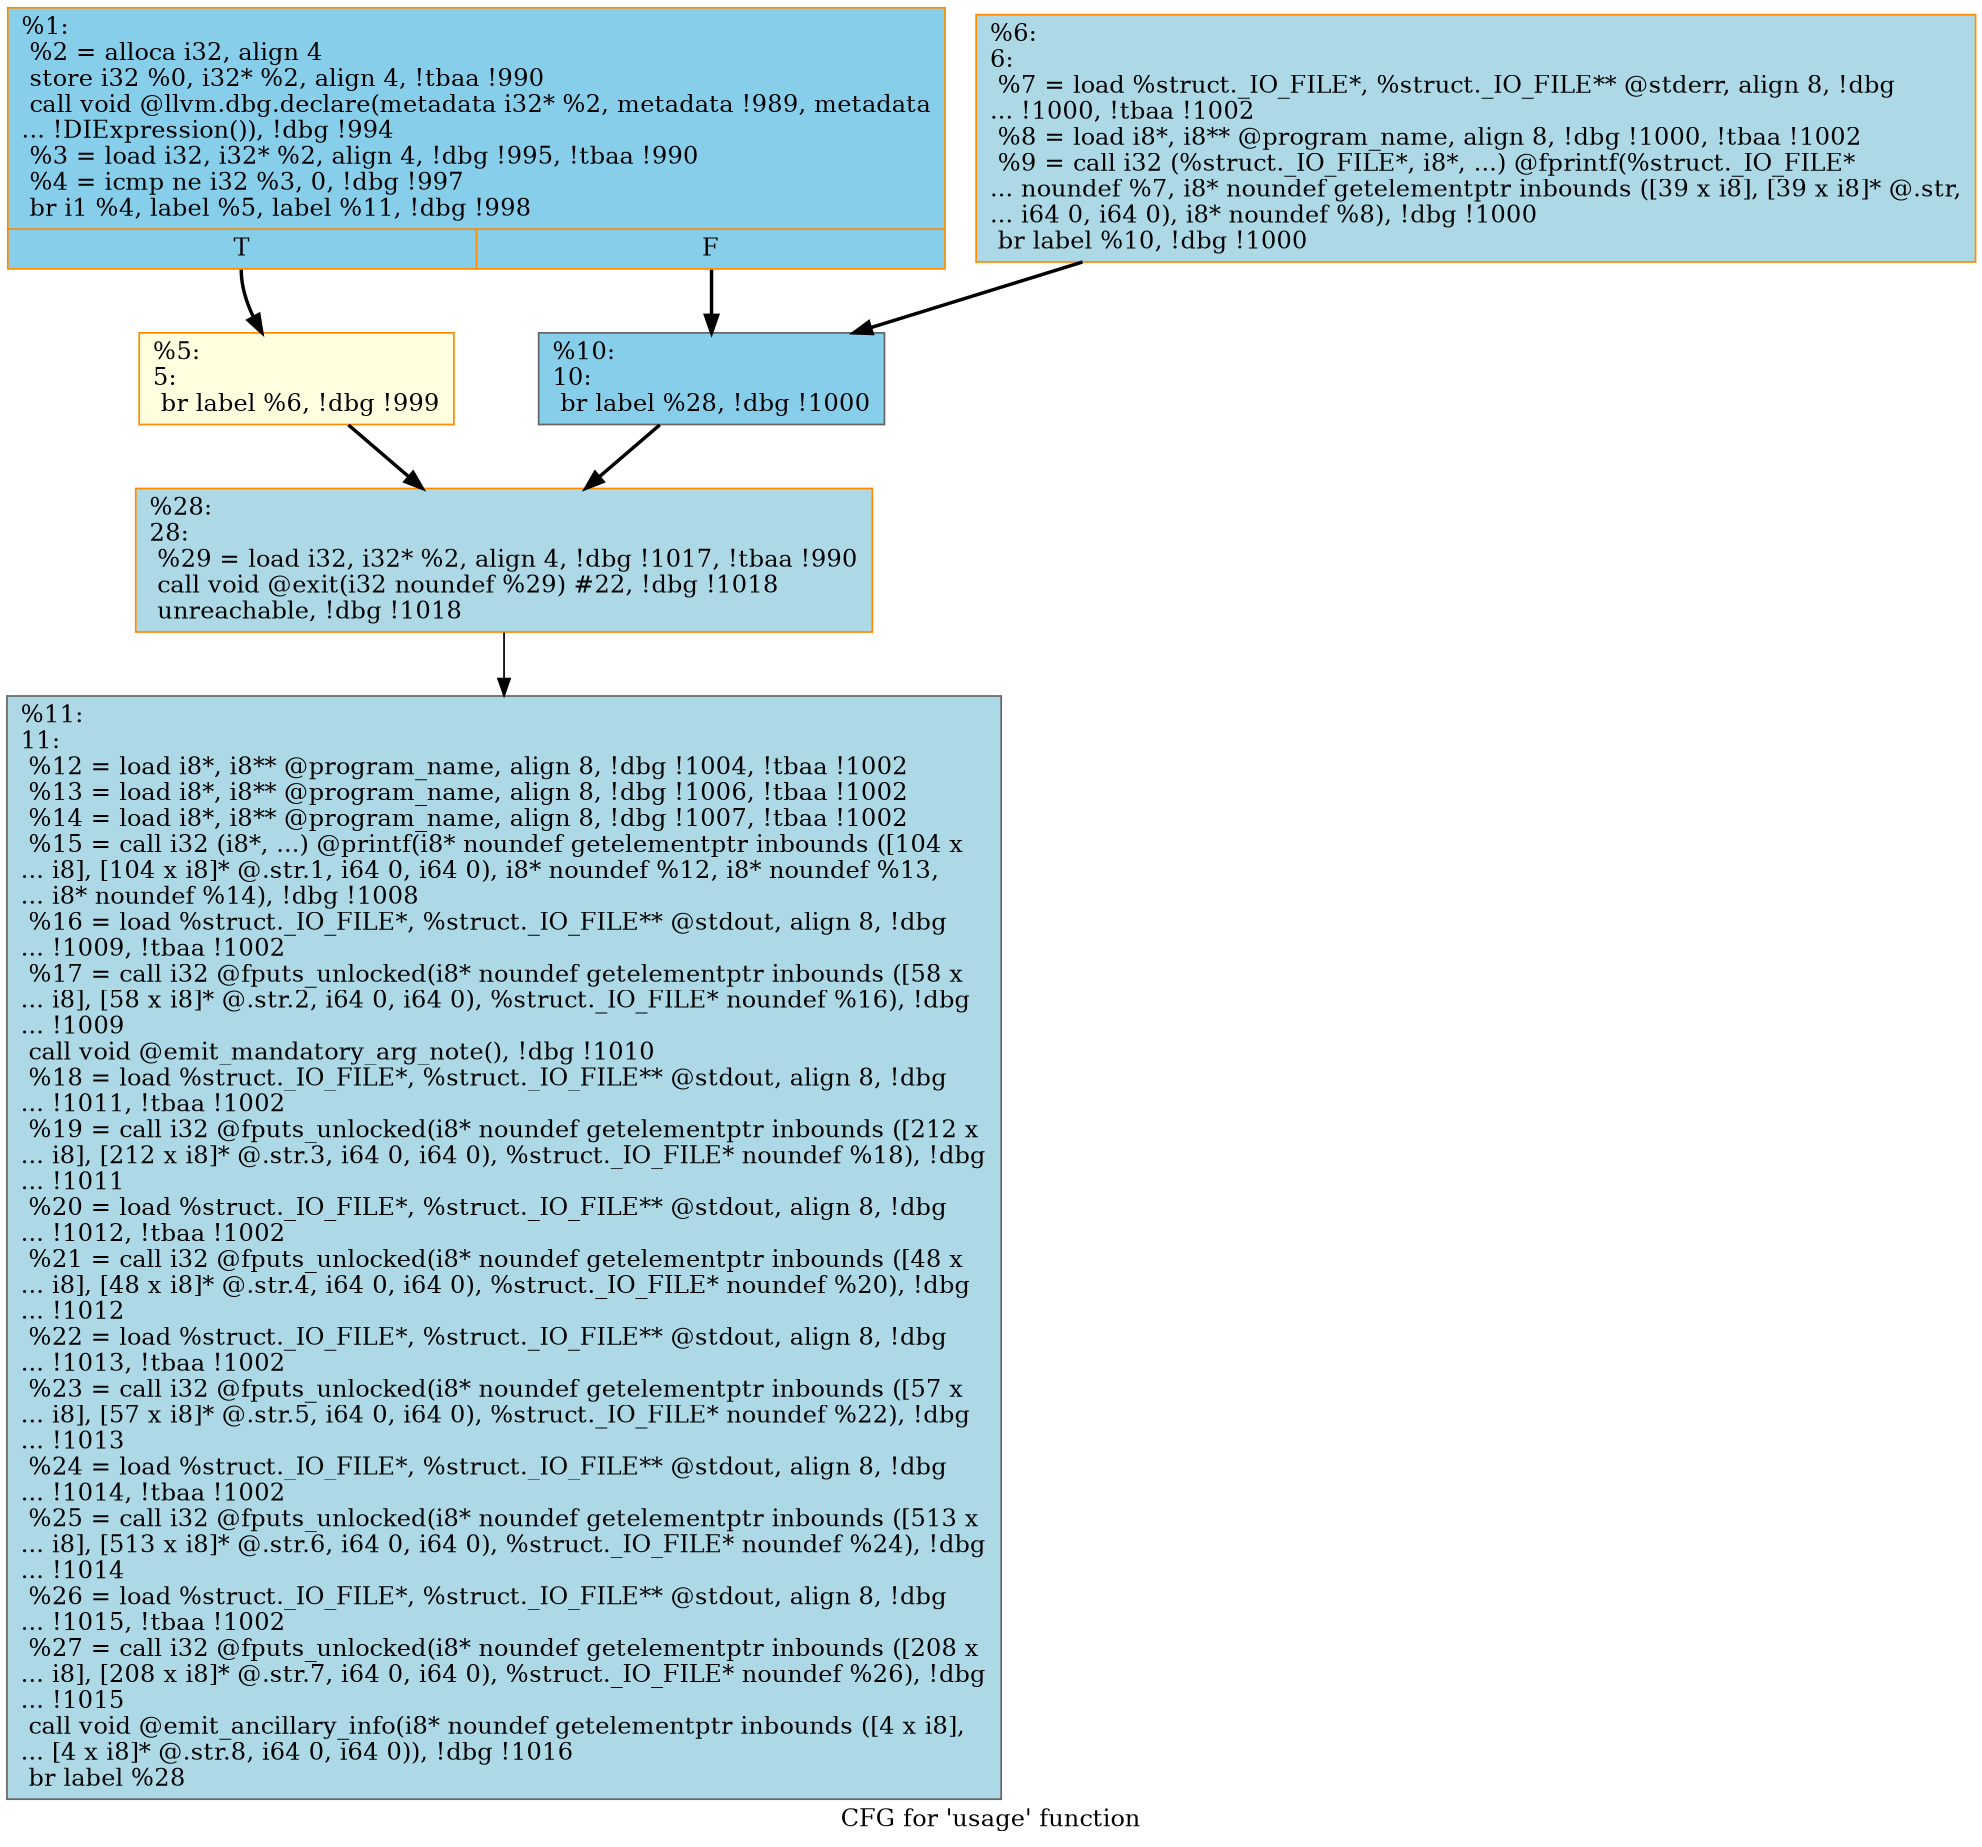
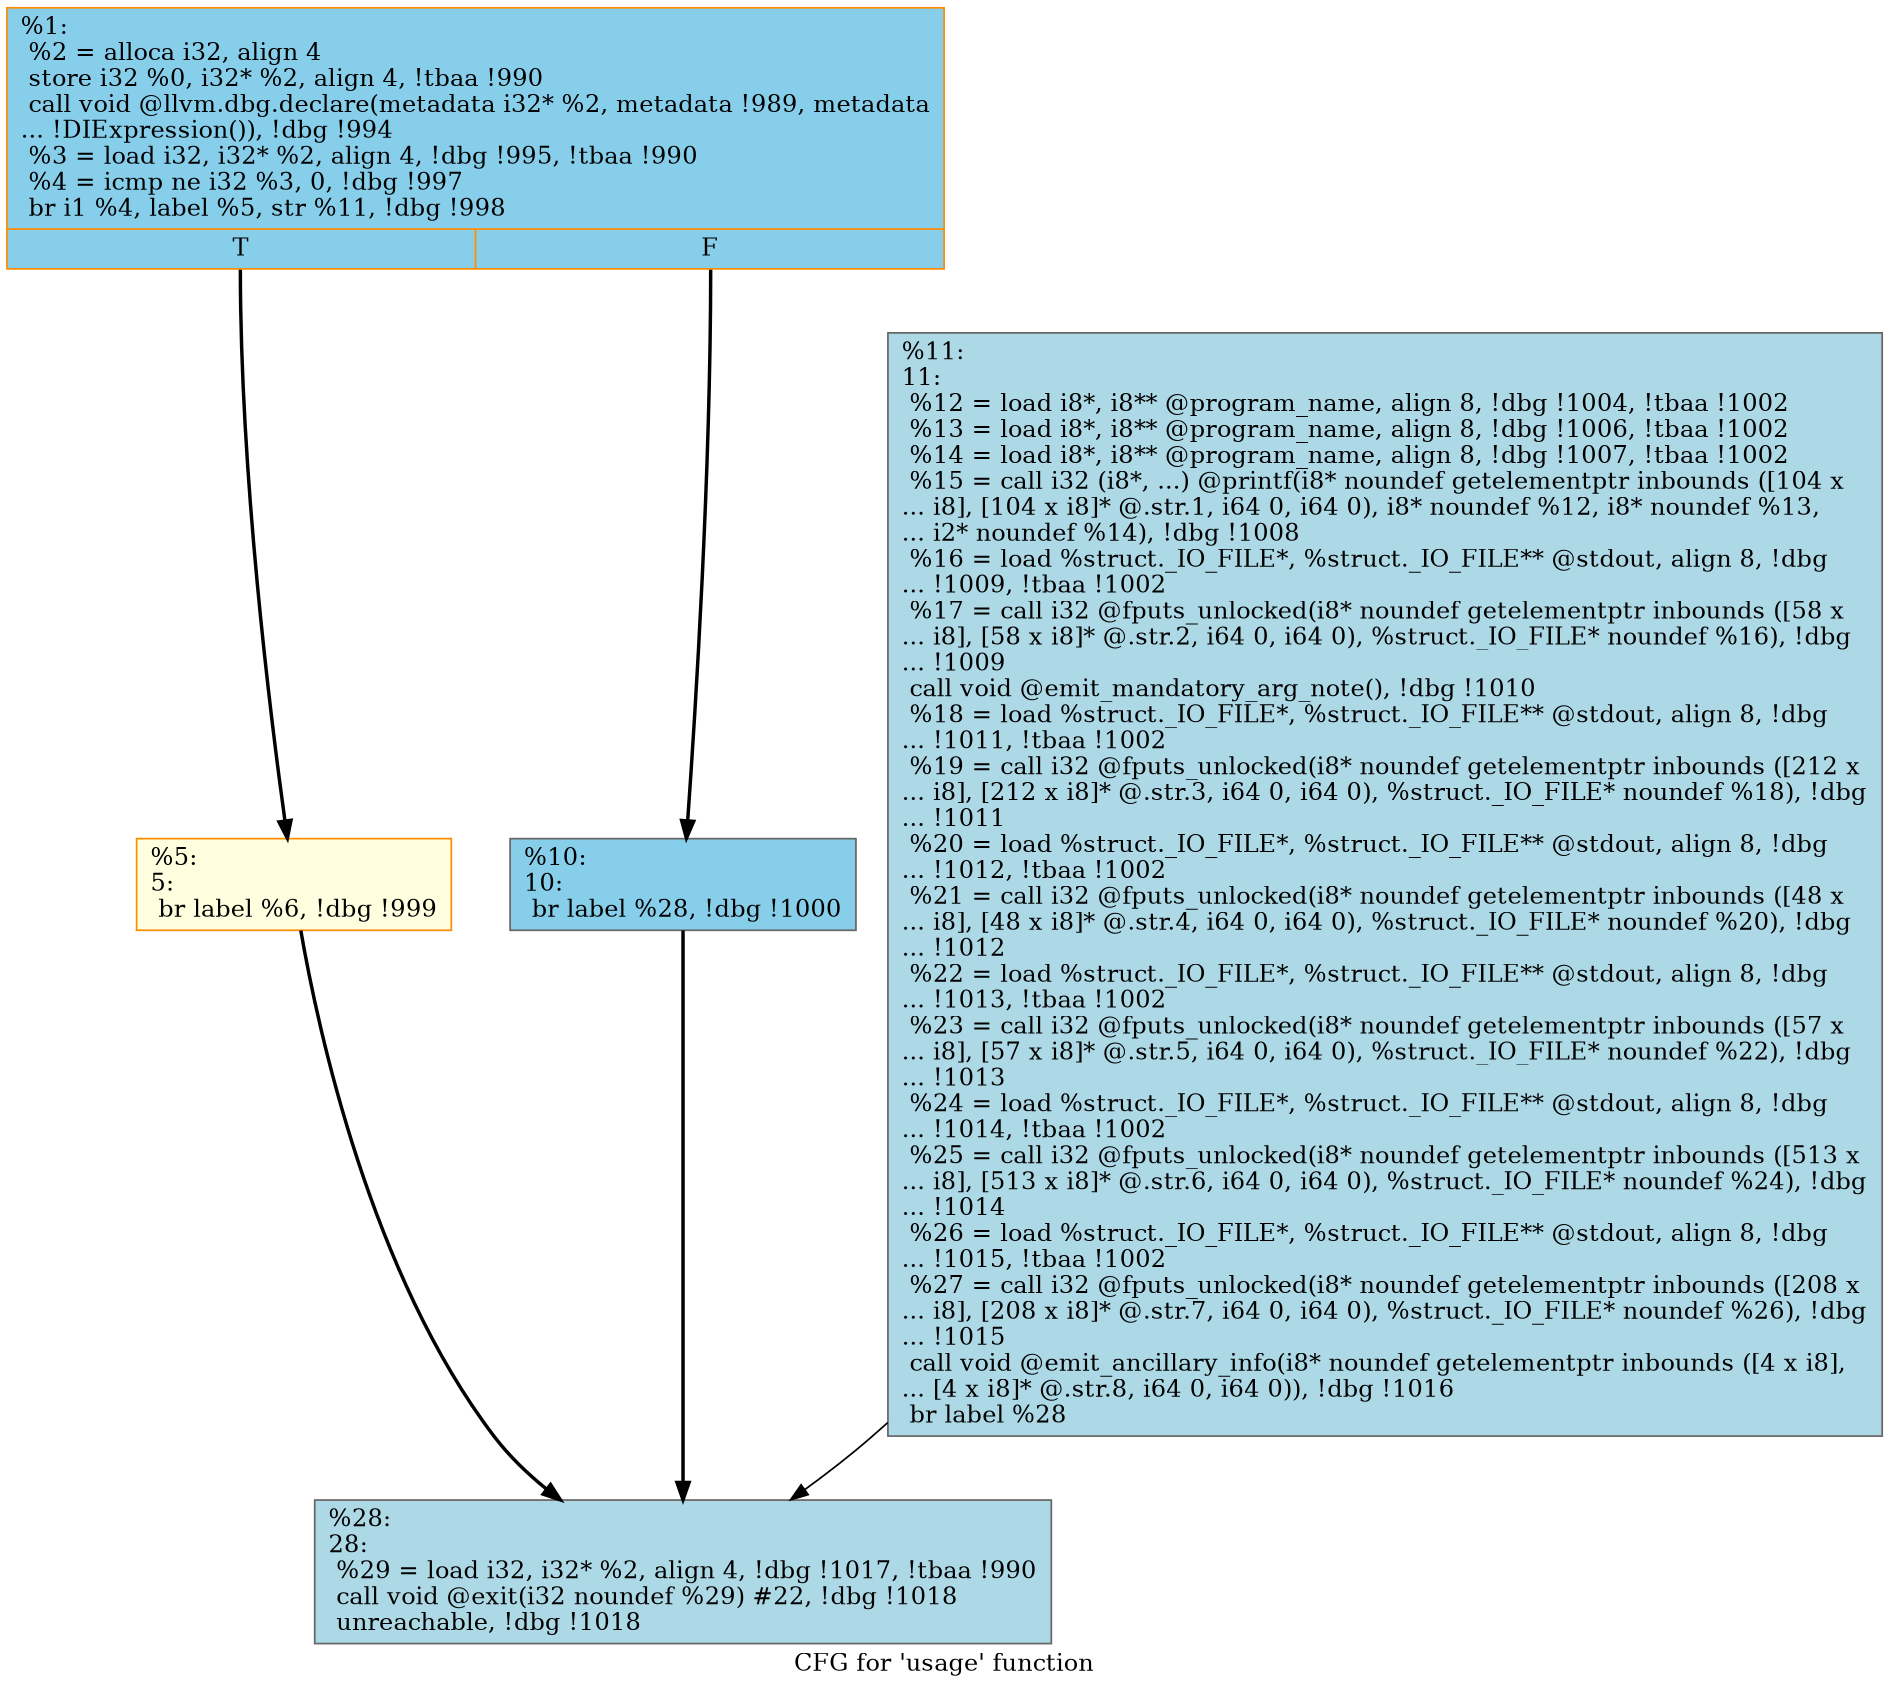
(1476, 138) -> none
(277, 208) -> (264, 208)
(504, 560) -> (683, 1572)
(504, 655) -> (847, 1457)
(220, 897) -> (1101, 533)
